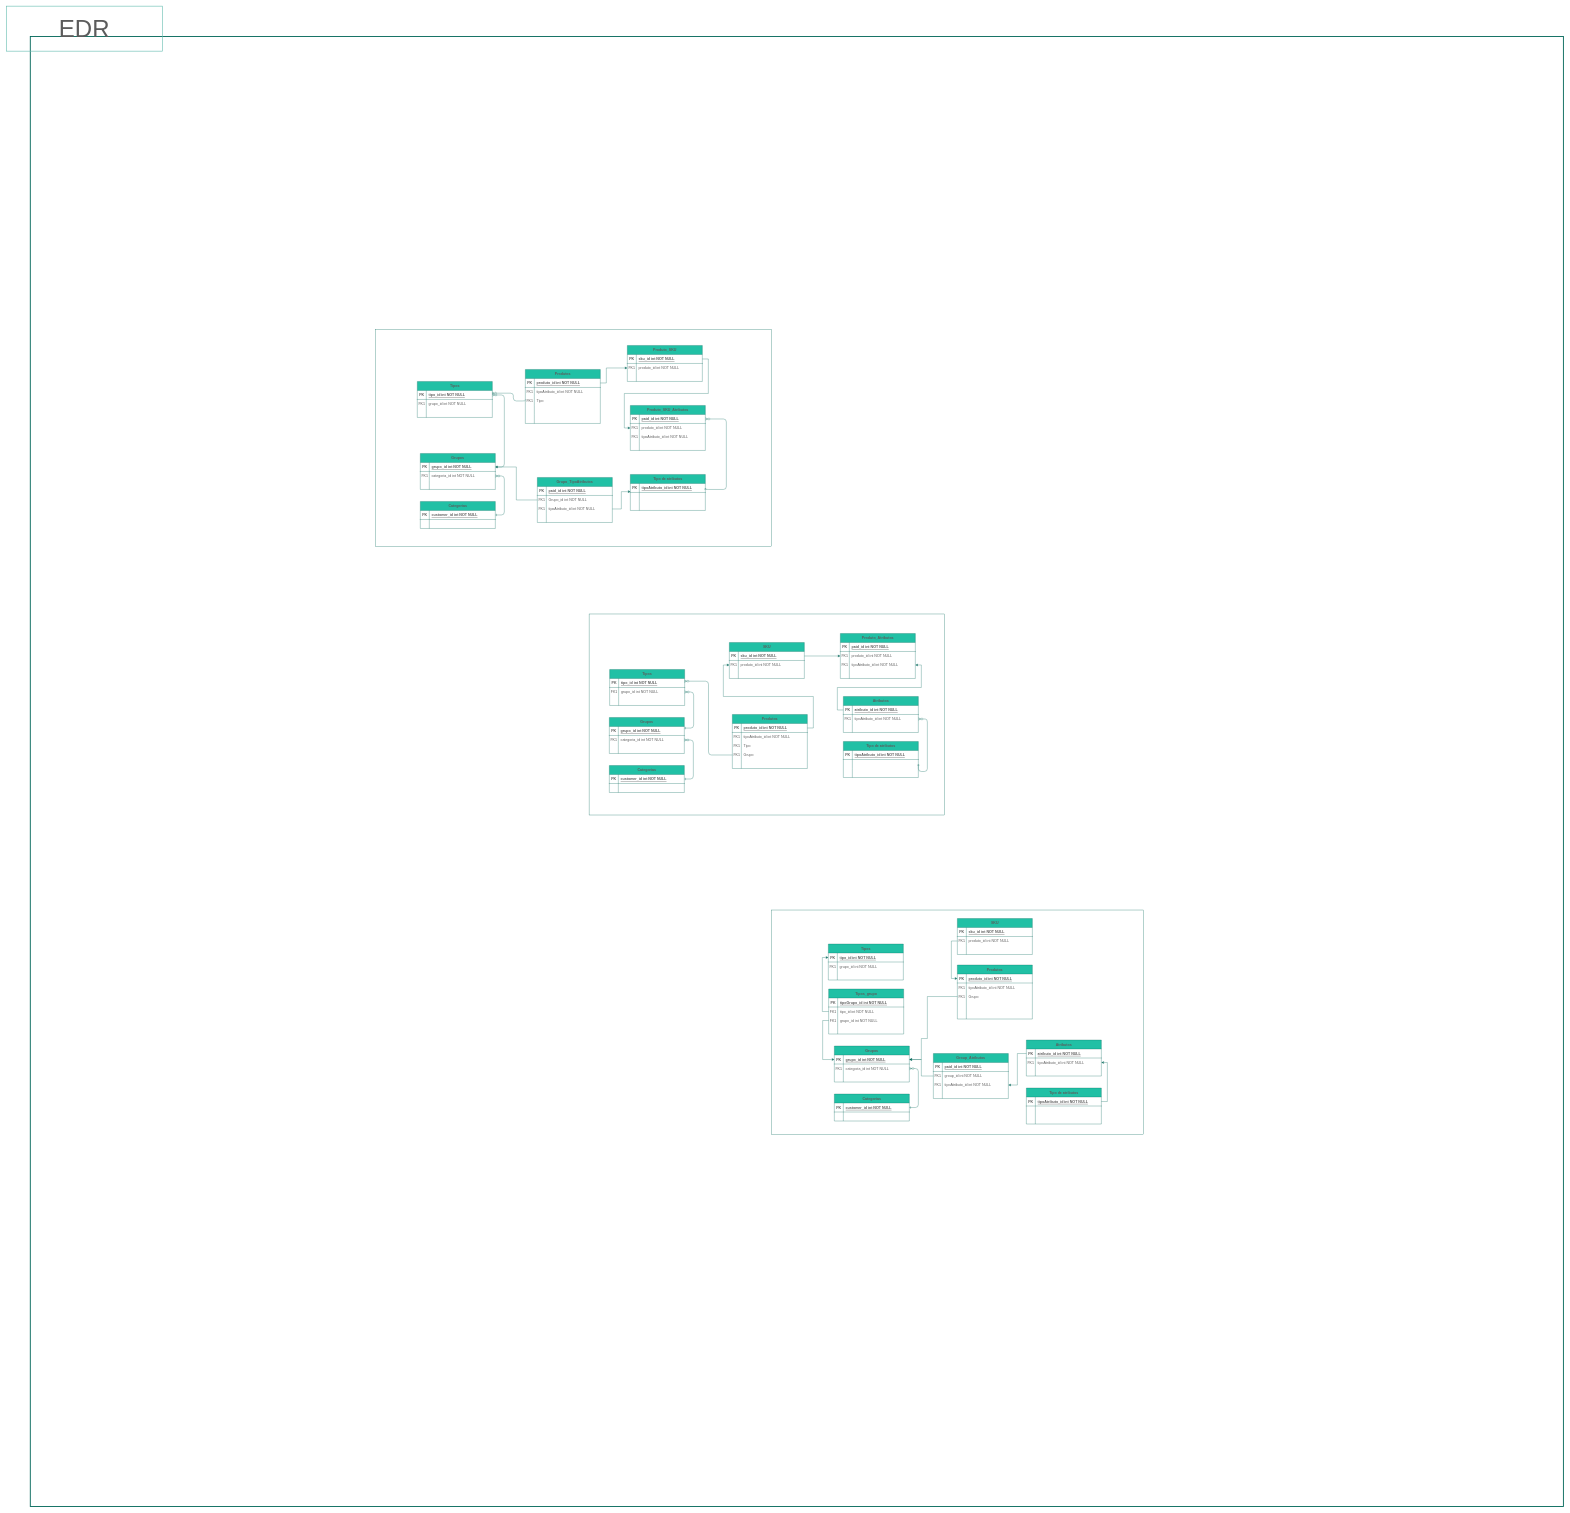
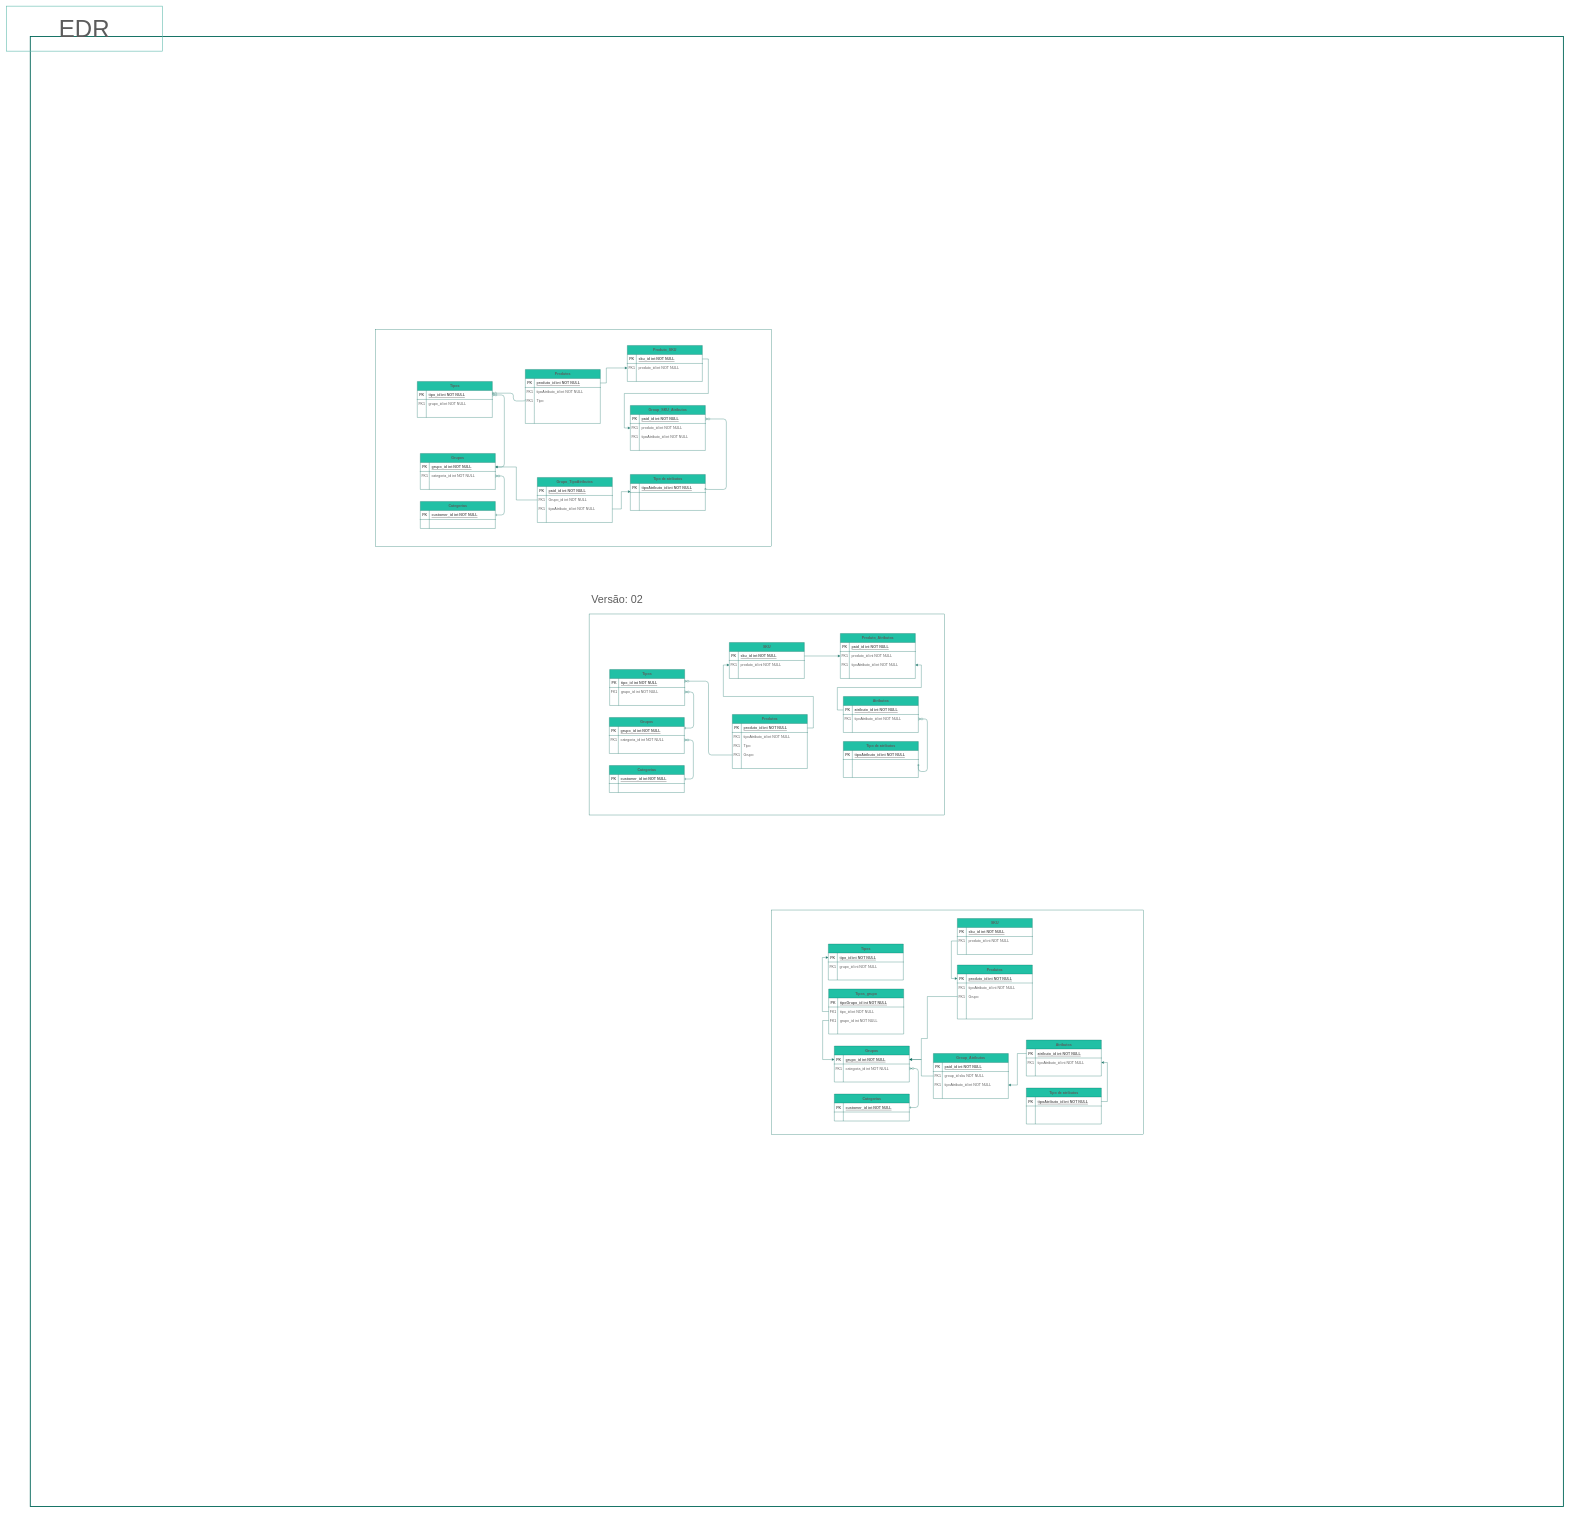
(668, 410) -> (668, 410)
none -> (617, 599)
(963, 1076) -> (964, 1076)
